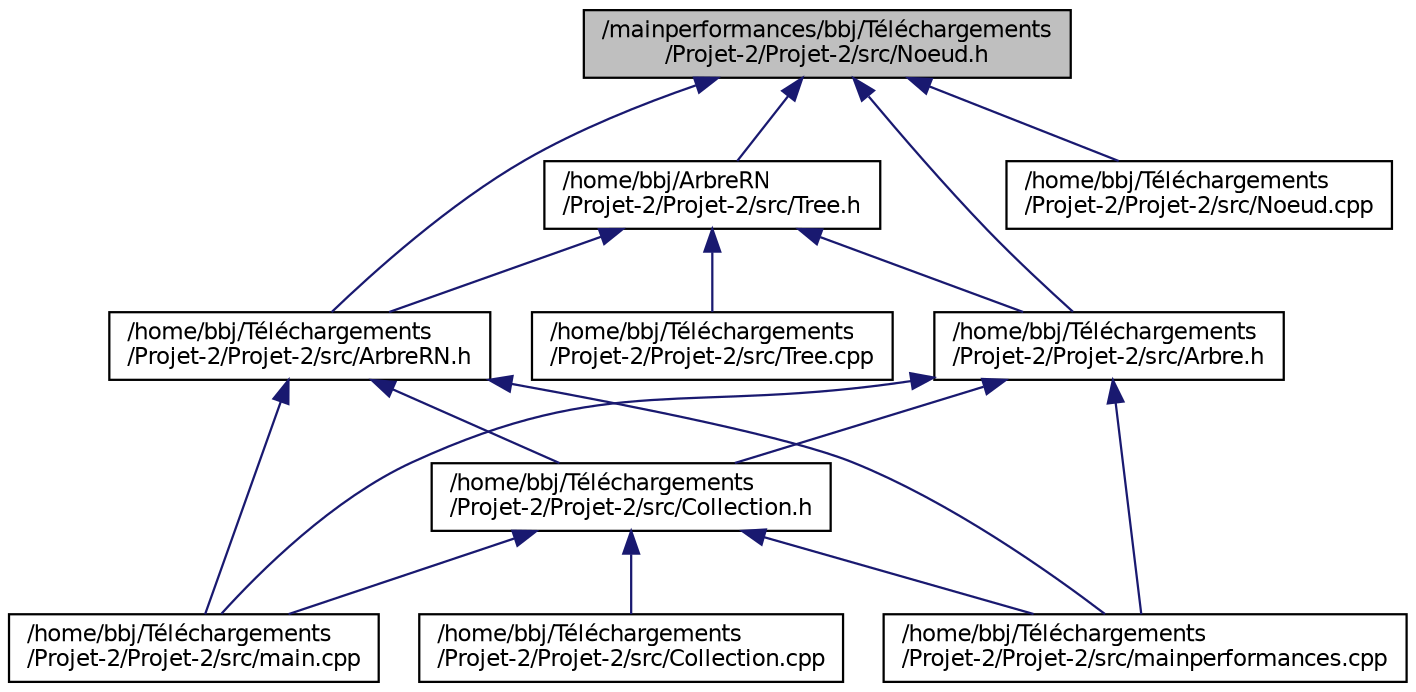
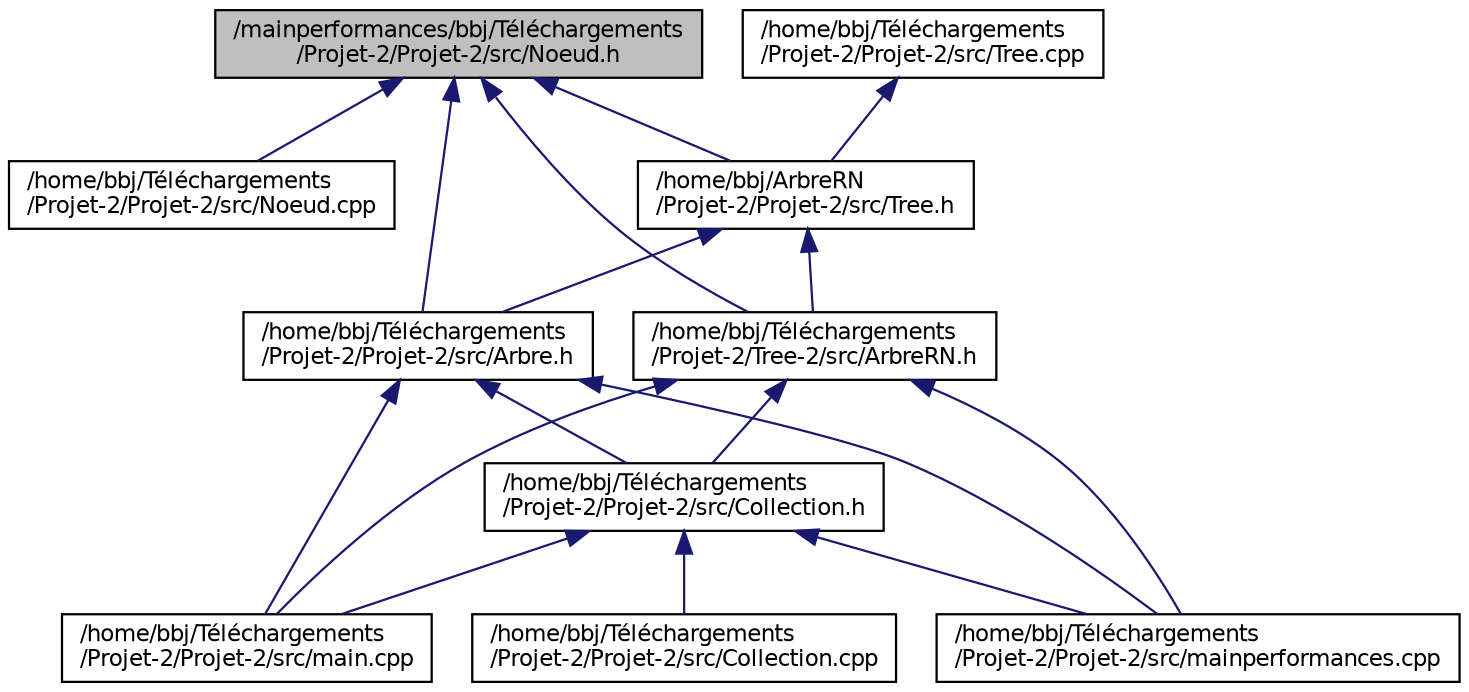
(712, 282) -> (857, 128)
(300, 346) -> (815, 346)
